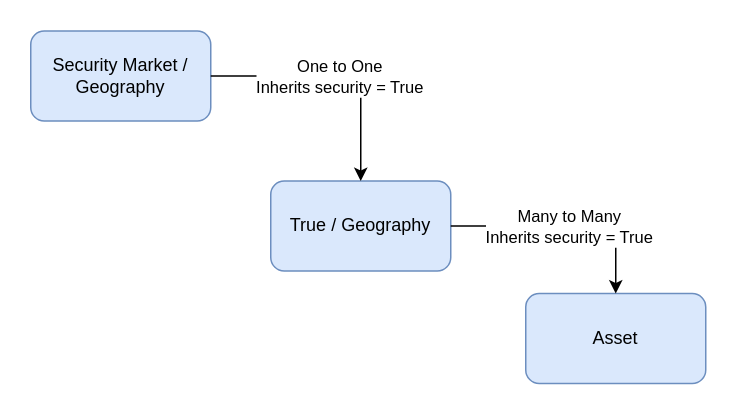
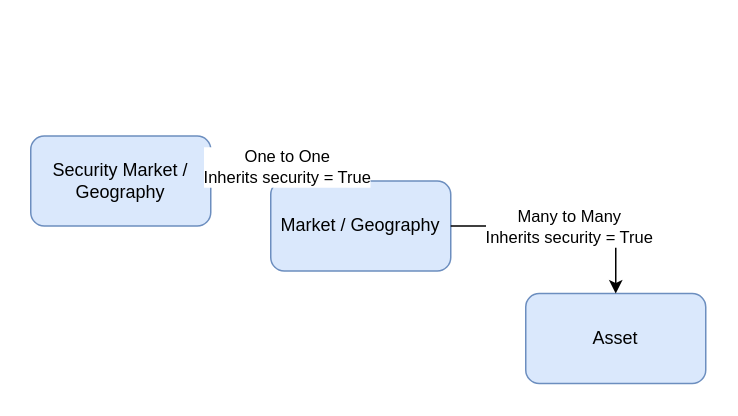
(121, 76) -> (121, 181)
(361, 226) -> (361, 226)
